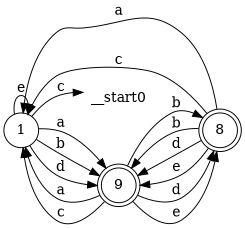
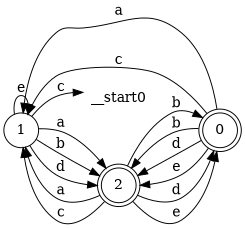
(220, 130) -> (220, 130)
(119, 185) -> (119, 185)
